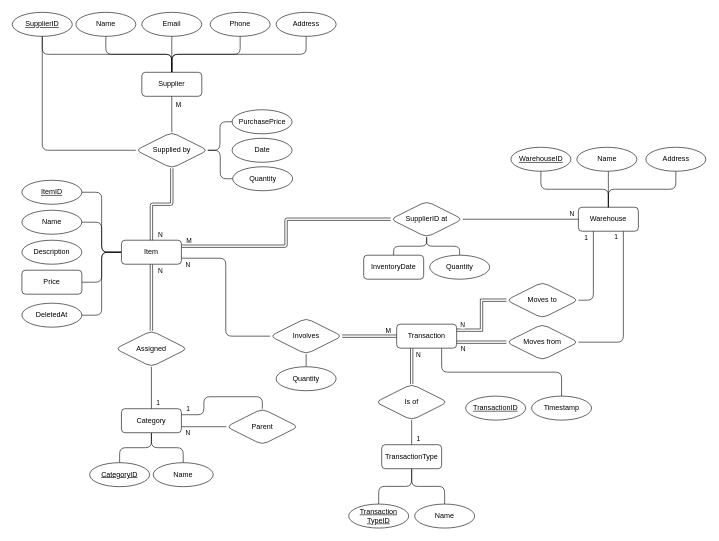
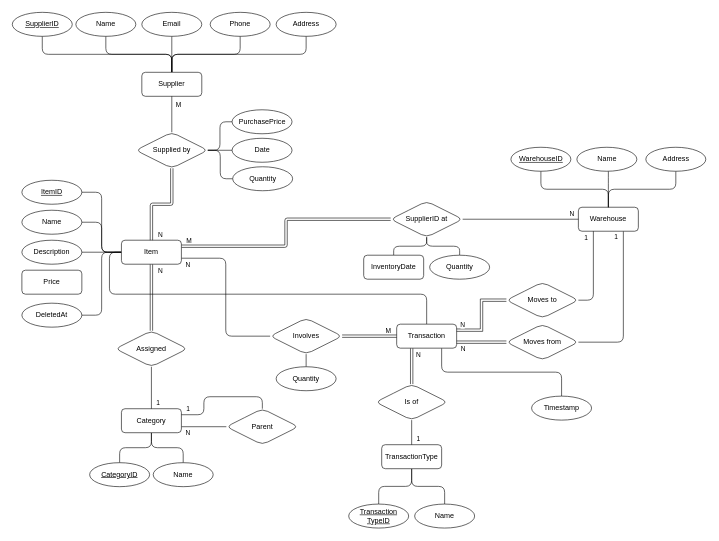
(43, 148) -> (226, 150)
none -> (92, 252)
(90, 282) -> (263, 294)
(496, 408) -> none
